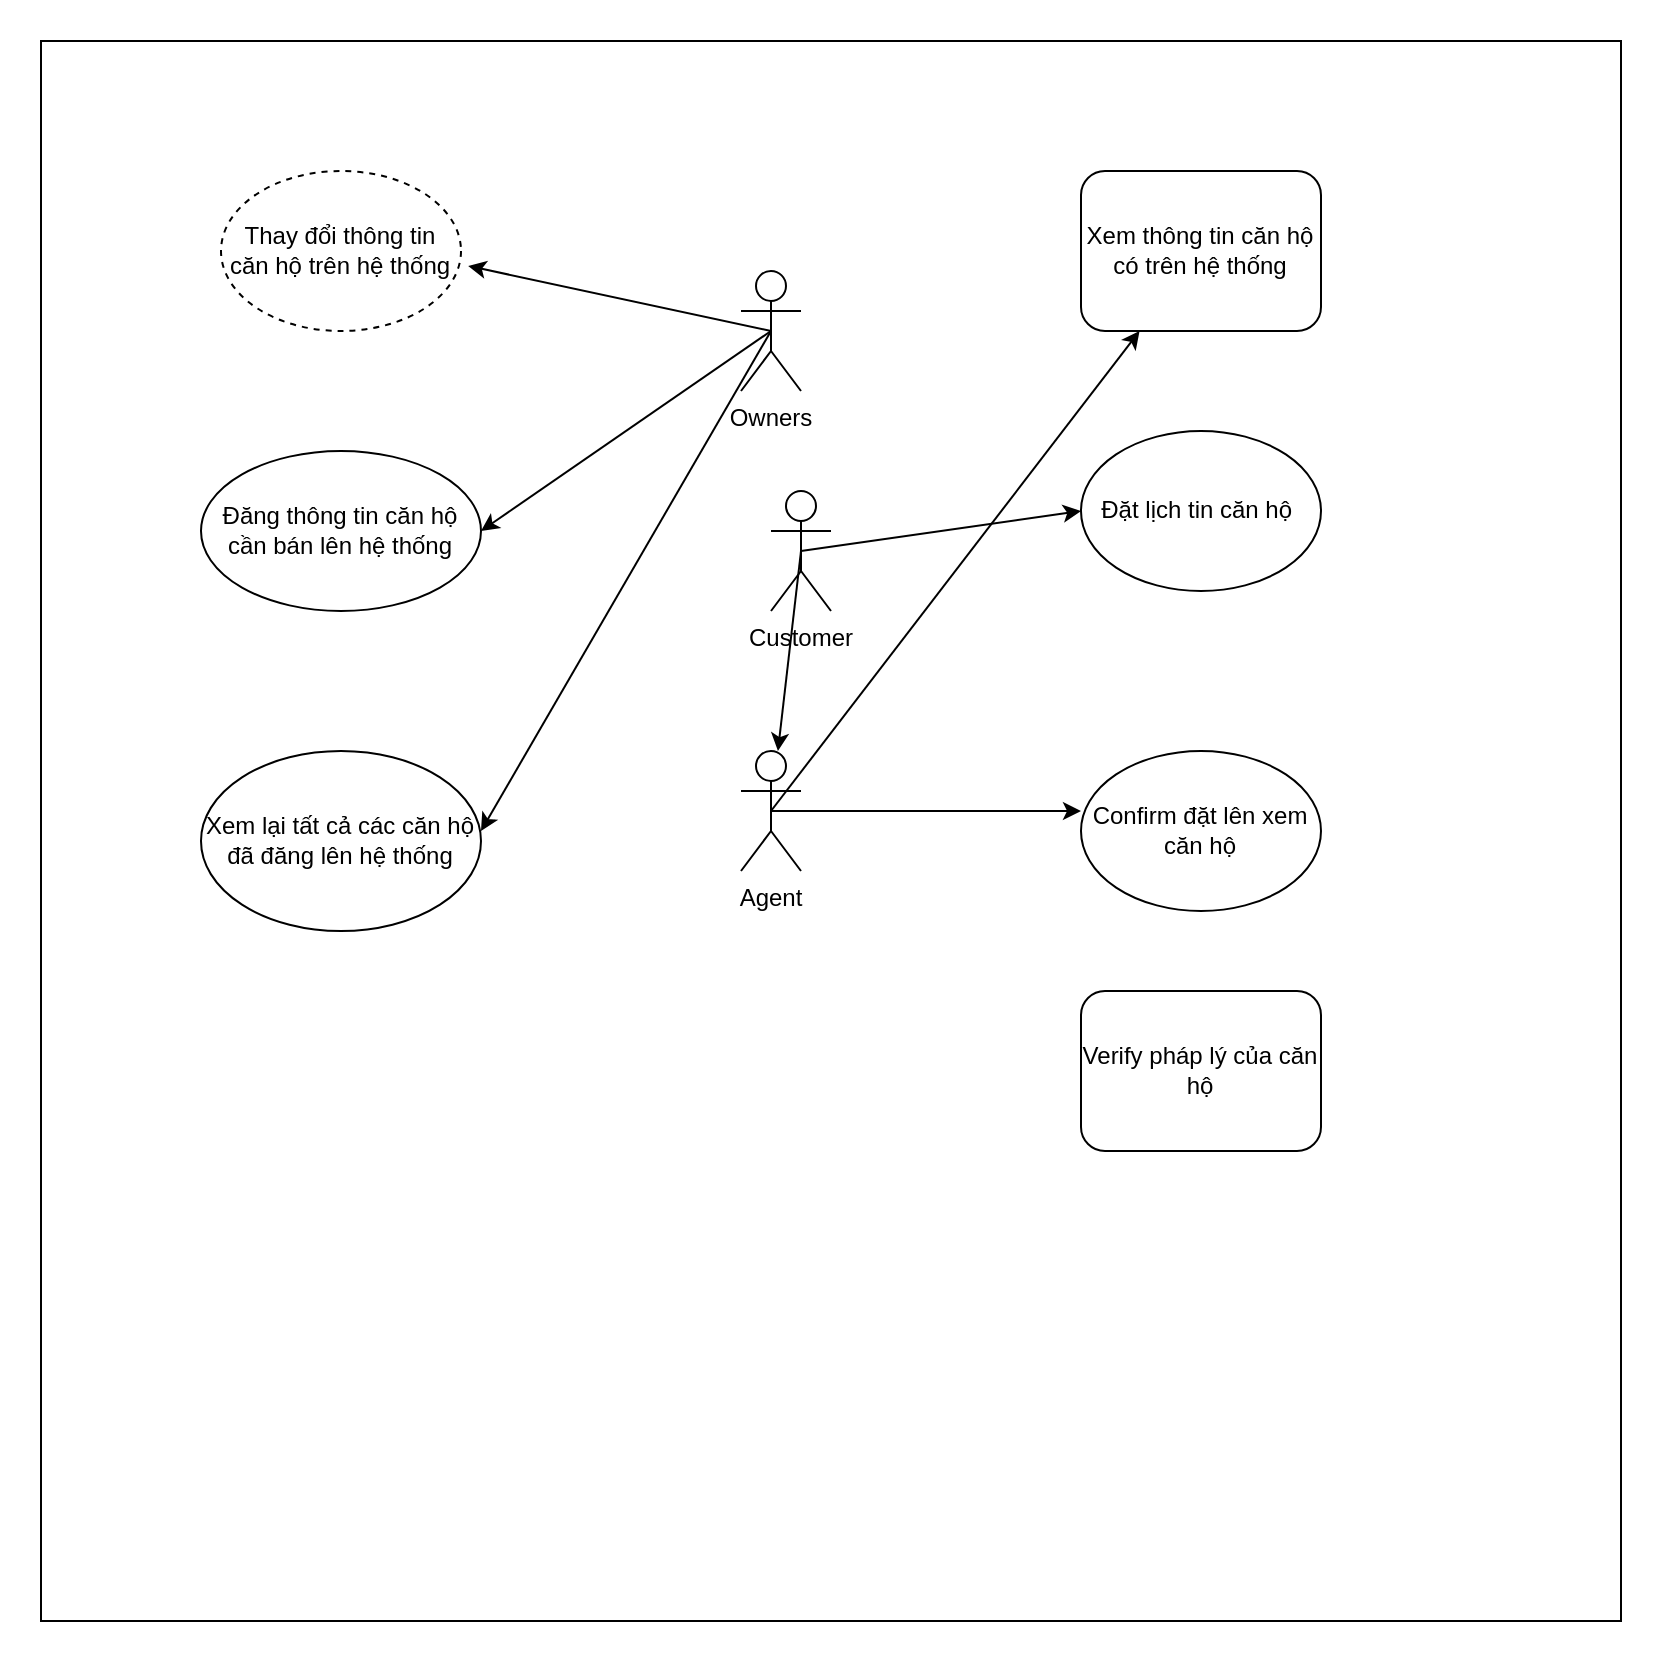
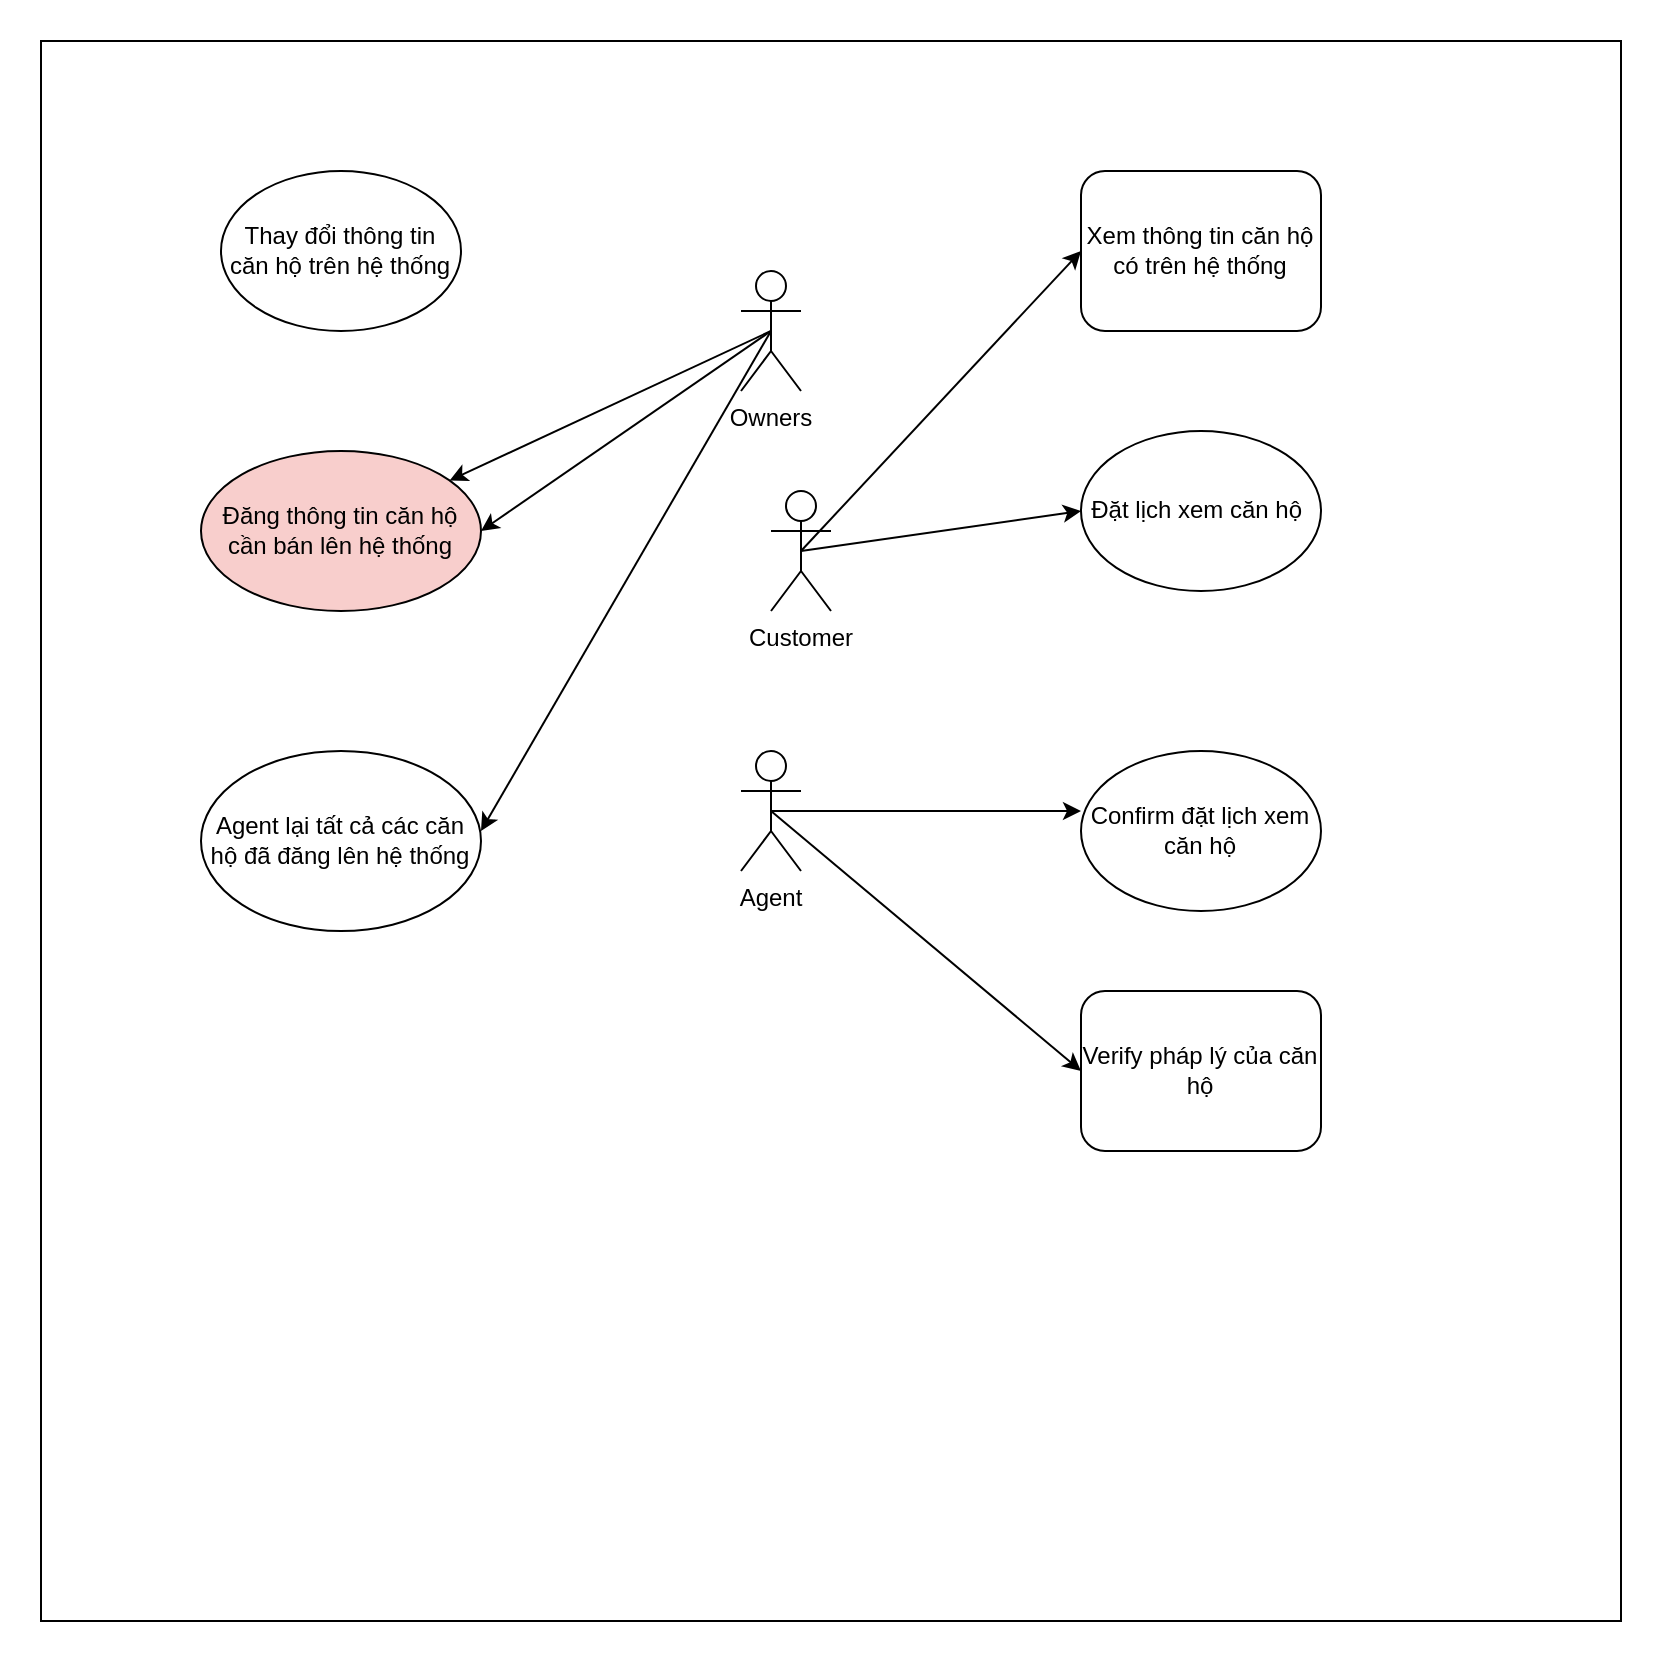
(341, 251) -> (341, 251)
(624, 299) -> (610, 406)
(1201, 511) -> (1201, 511)
(341, 531) -> (341, 531)
(889, 658) -> (923, 939)
(788, 660) -> (947, 394)
(1201, 831) -> (1201, 831)
(341, 841) -> (341, 841)
